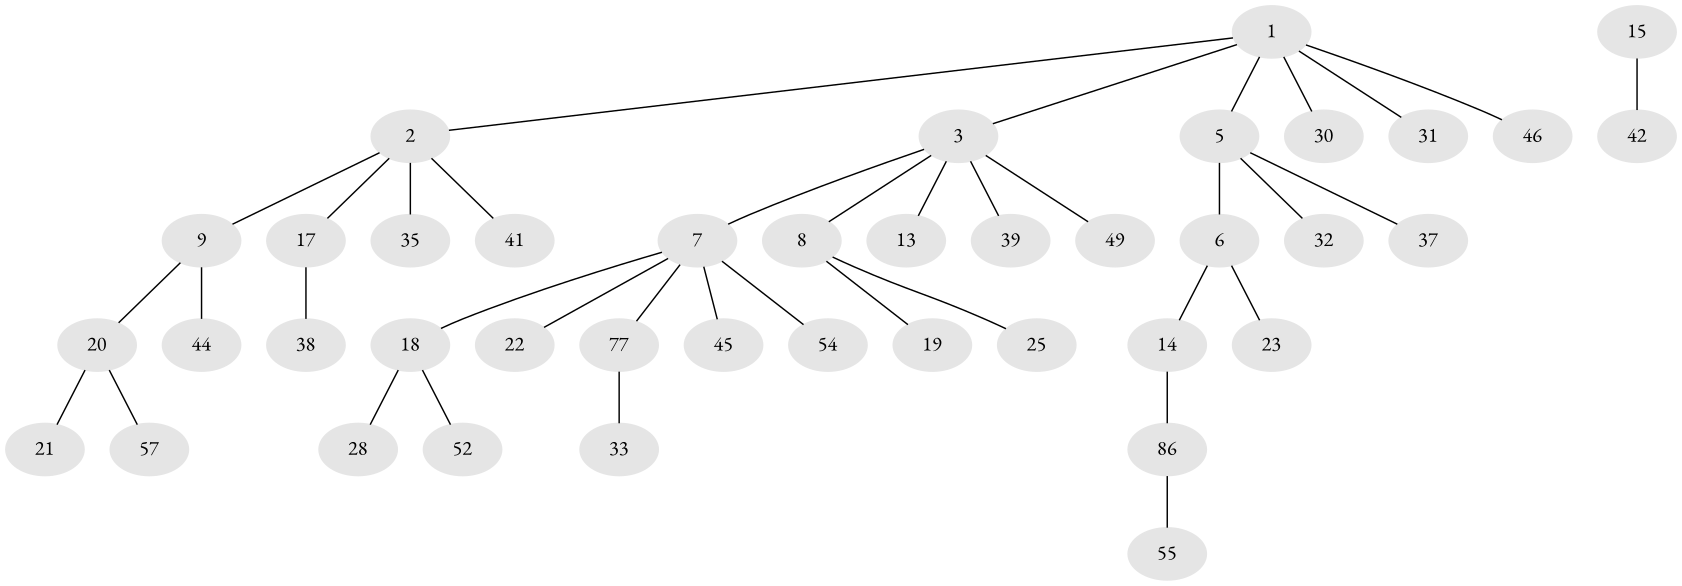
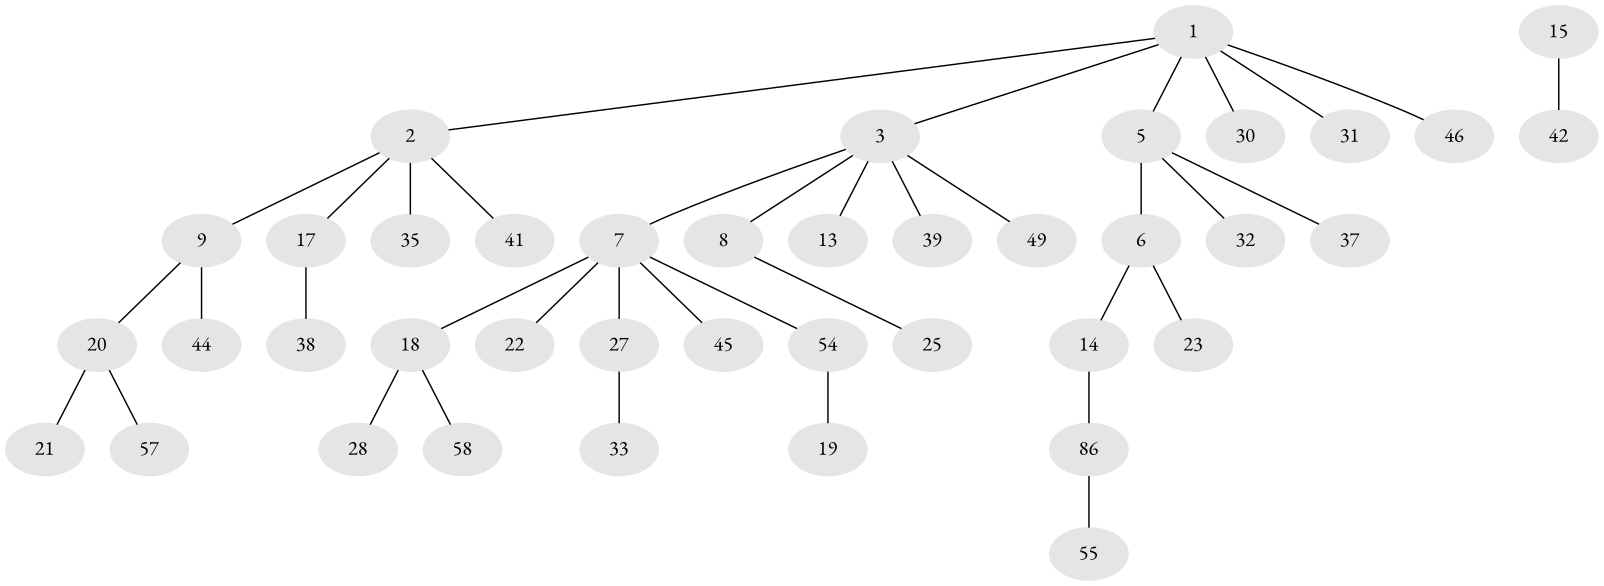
(867, 293) -> (828, 397)
(619, 345) -> (619, 345)
(463, 450) -> (463, 450)
